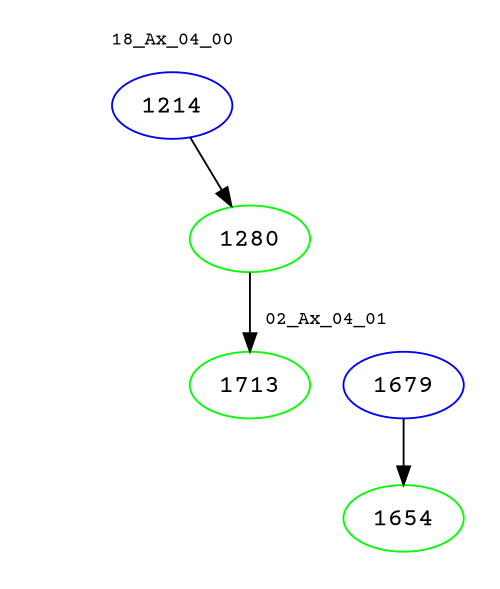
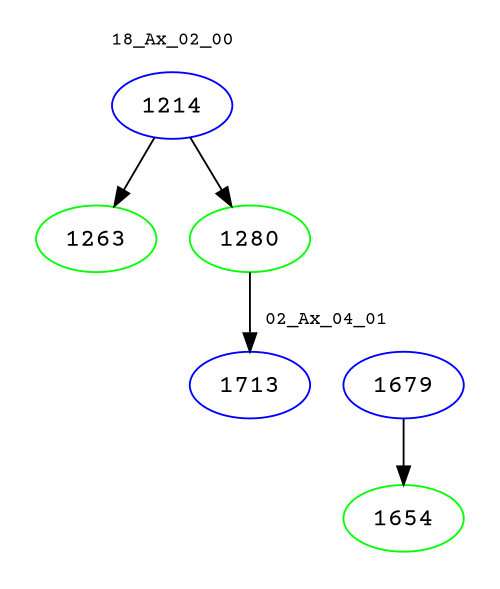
(173, 40) -> (173, 40)
none -> (96, 239)
(250, 385) -> (250, 385)
